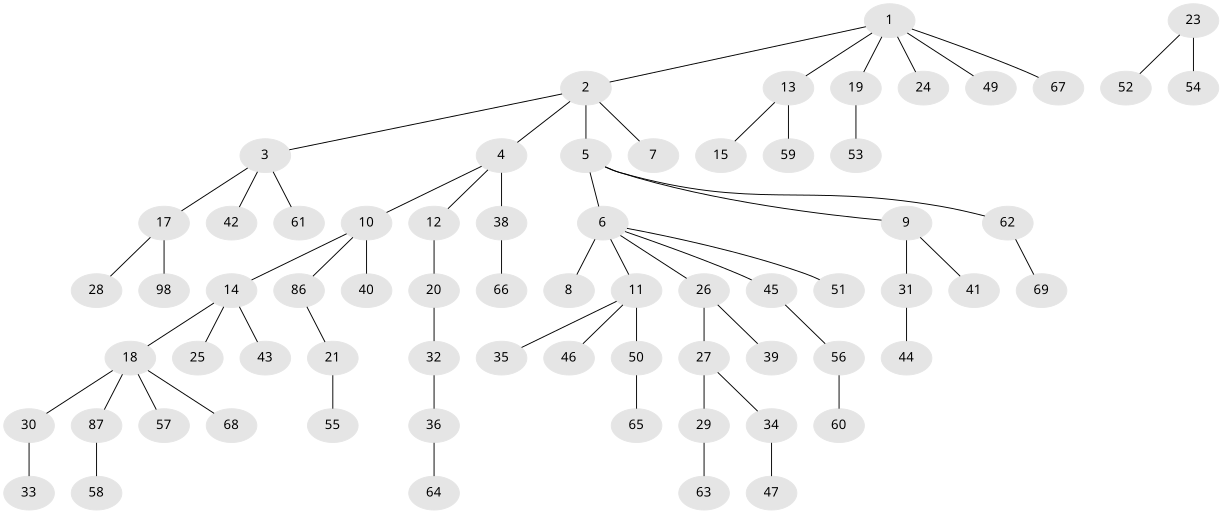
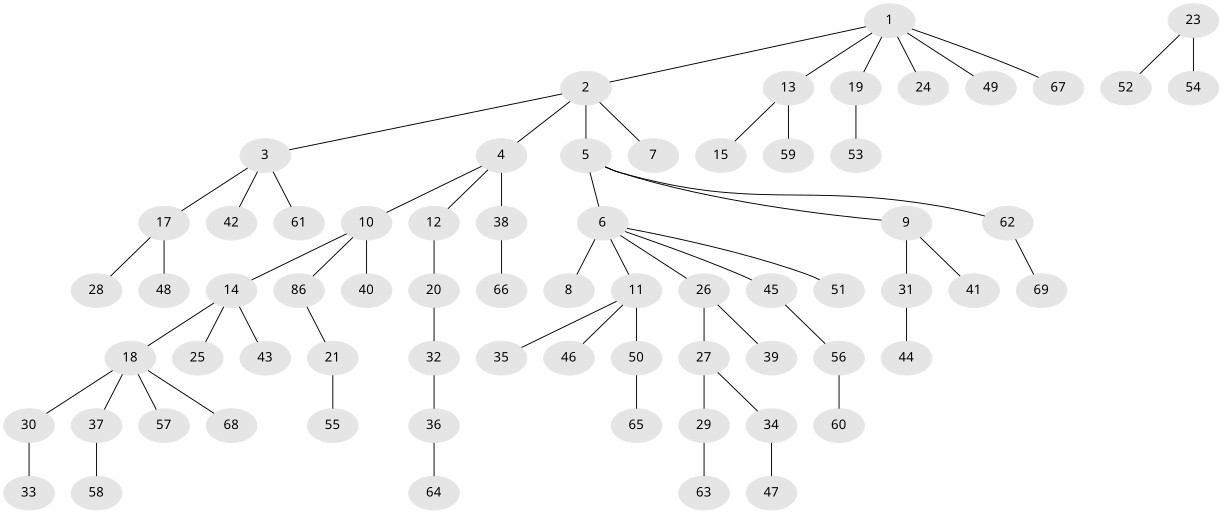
(164, 291) -> (164, 291)
(97, 426) -> (97, 426)
